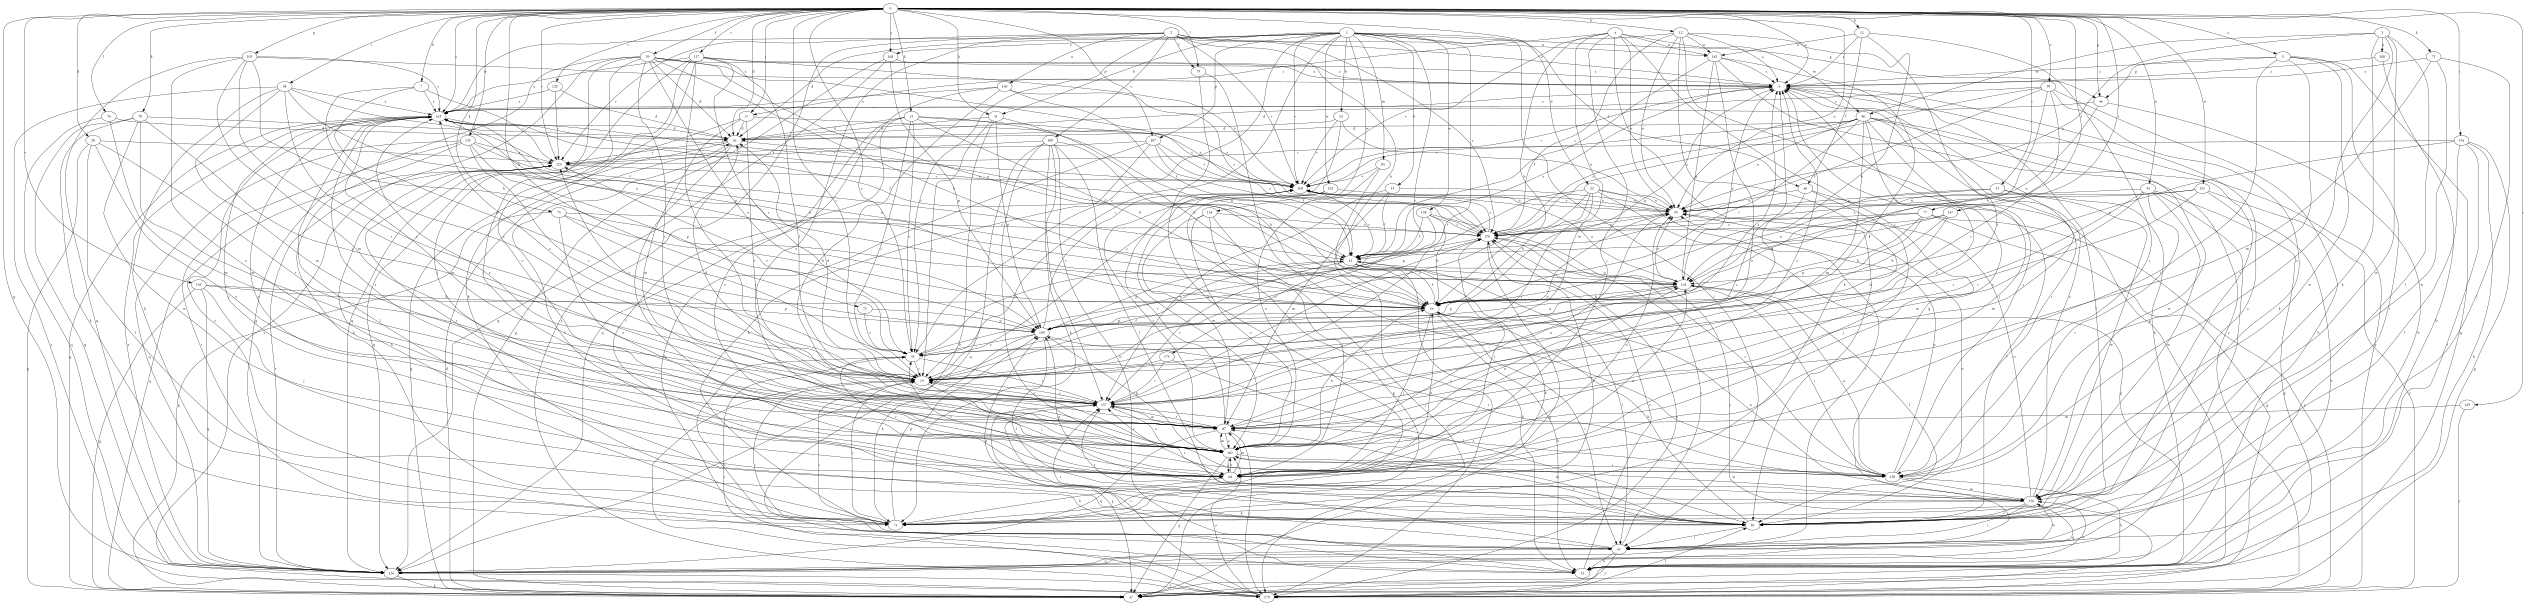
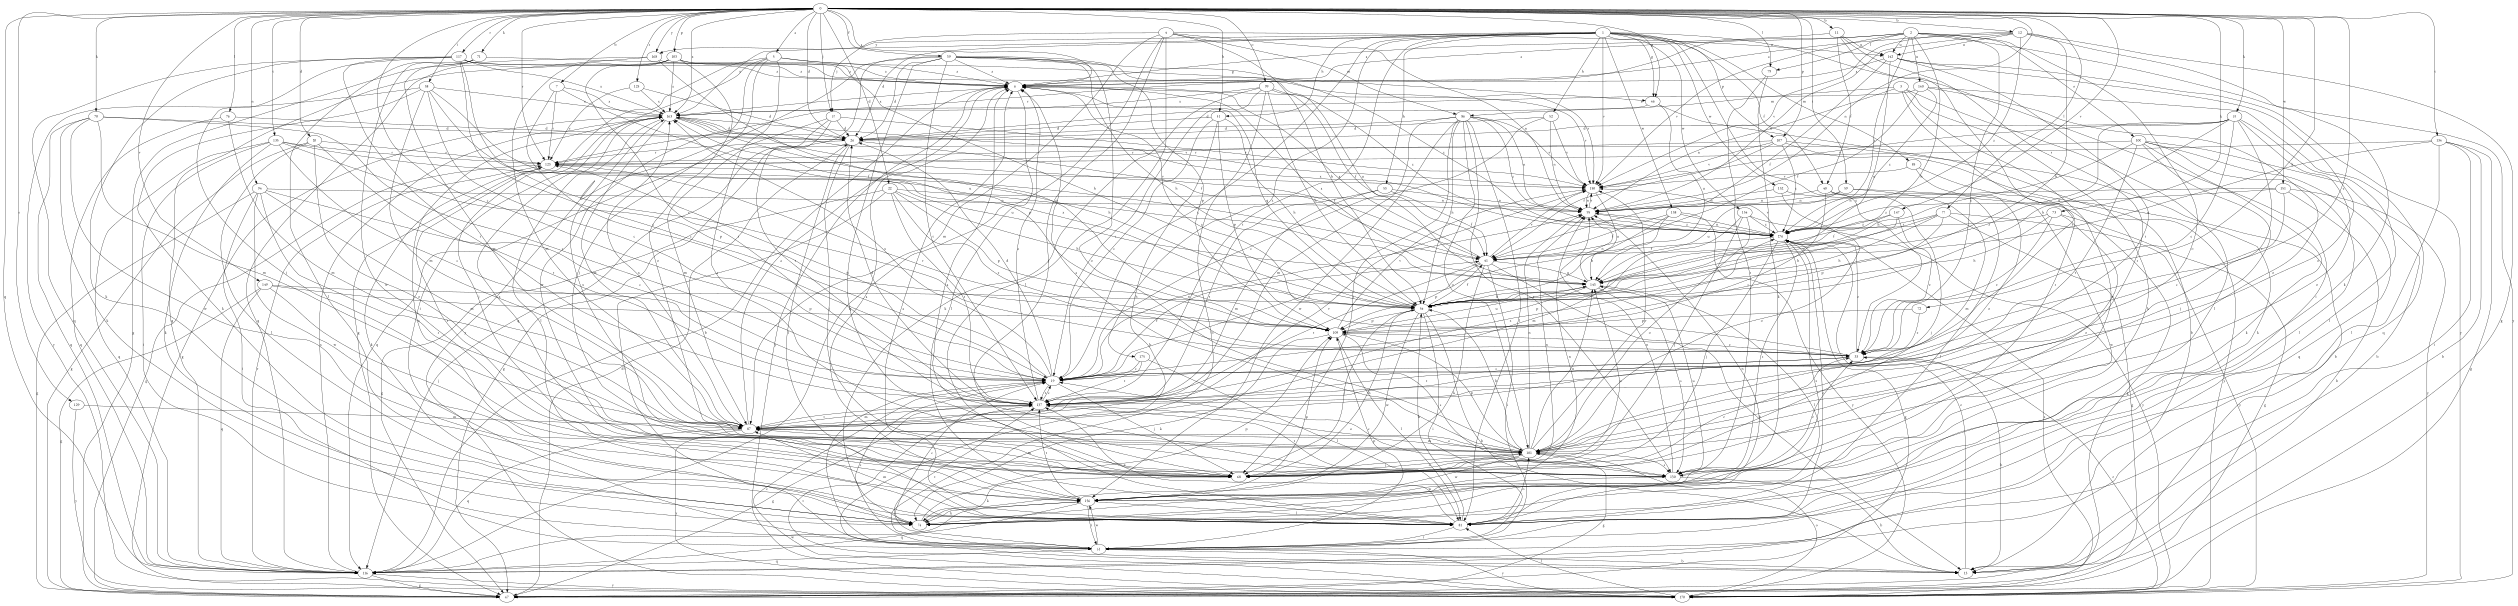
(2382, 57) -> none
(1739, 213) -> (1453, 213)
